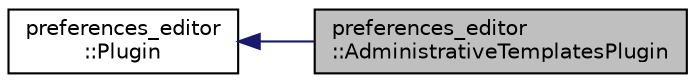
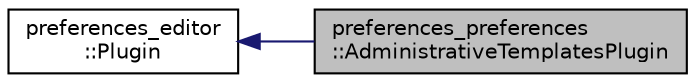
(501, 41) -> (501, 41)
